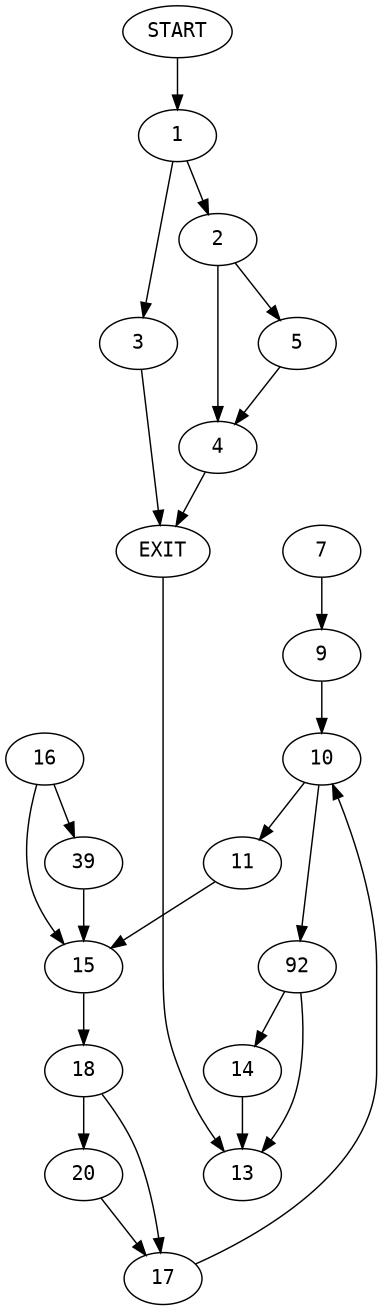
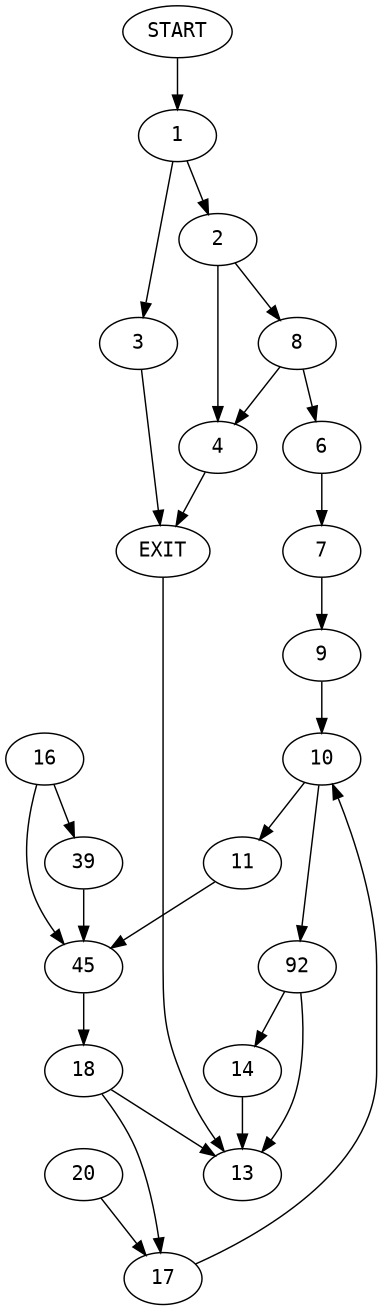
(297, 343) -> (297, 343)
none -> (322, 447)
(84, 967) -> (84, 967)
(84, 1116) -> (157, 1119)
